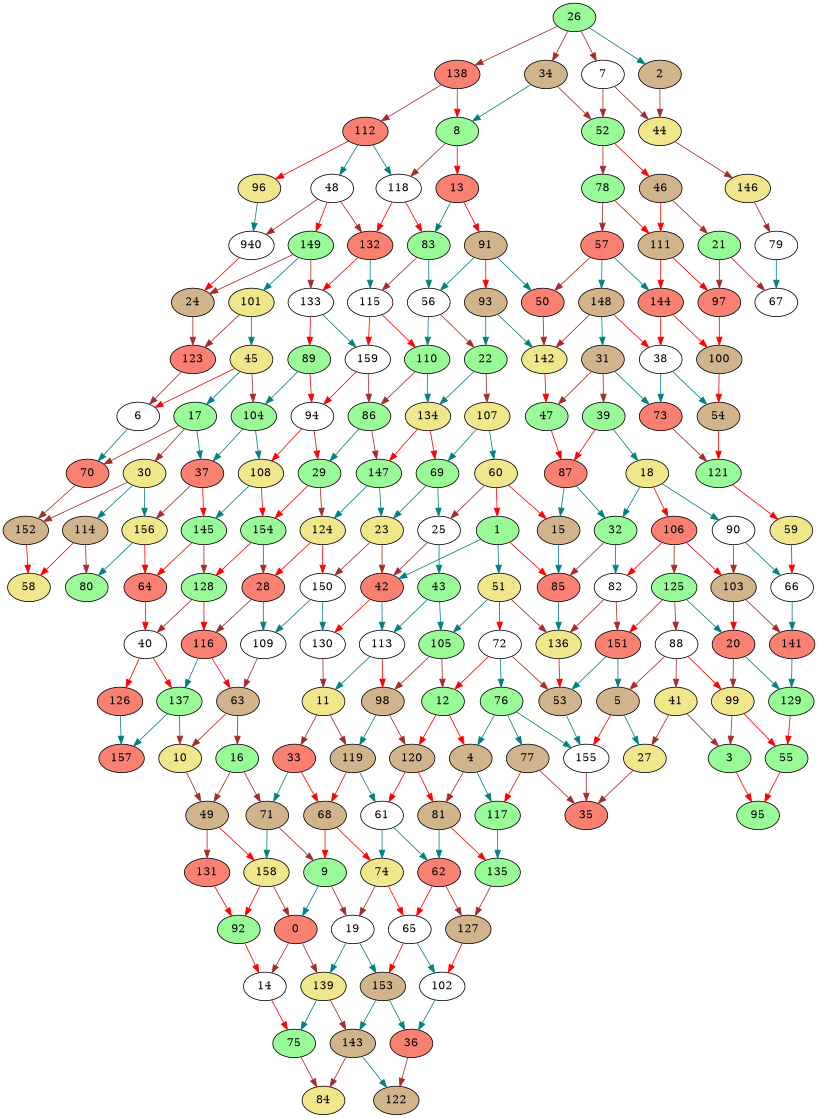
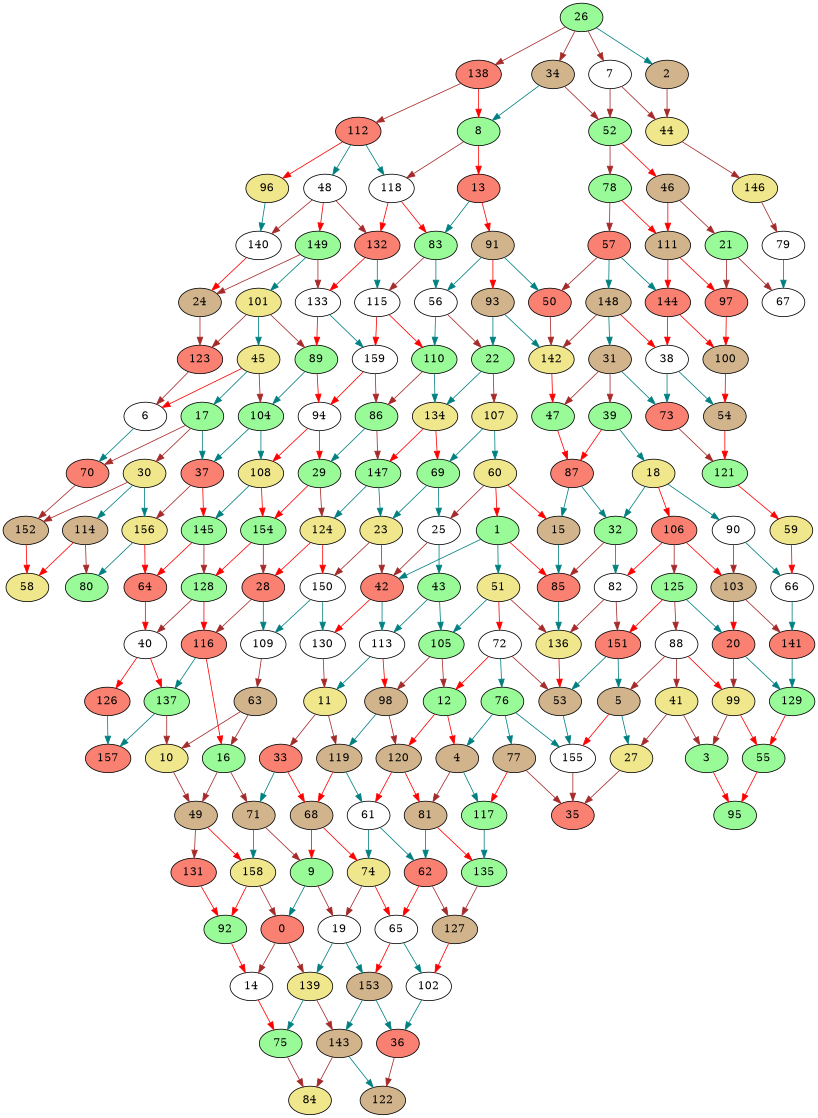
(251, 245) -> (259, 245)
none -> (285, 328)
(219, 669) -> (213, 697)
